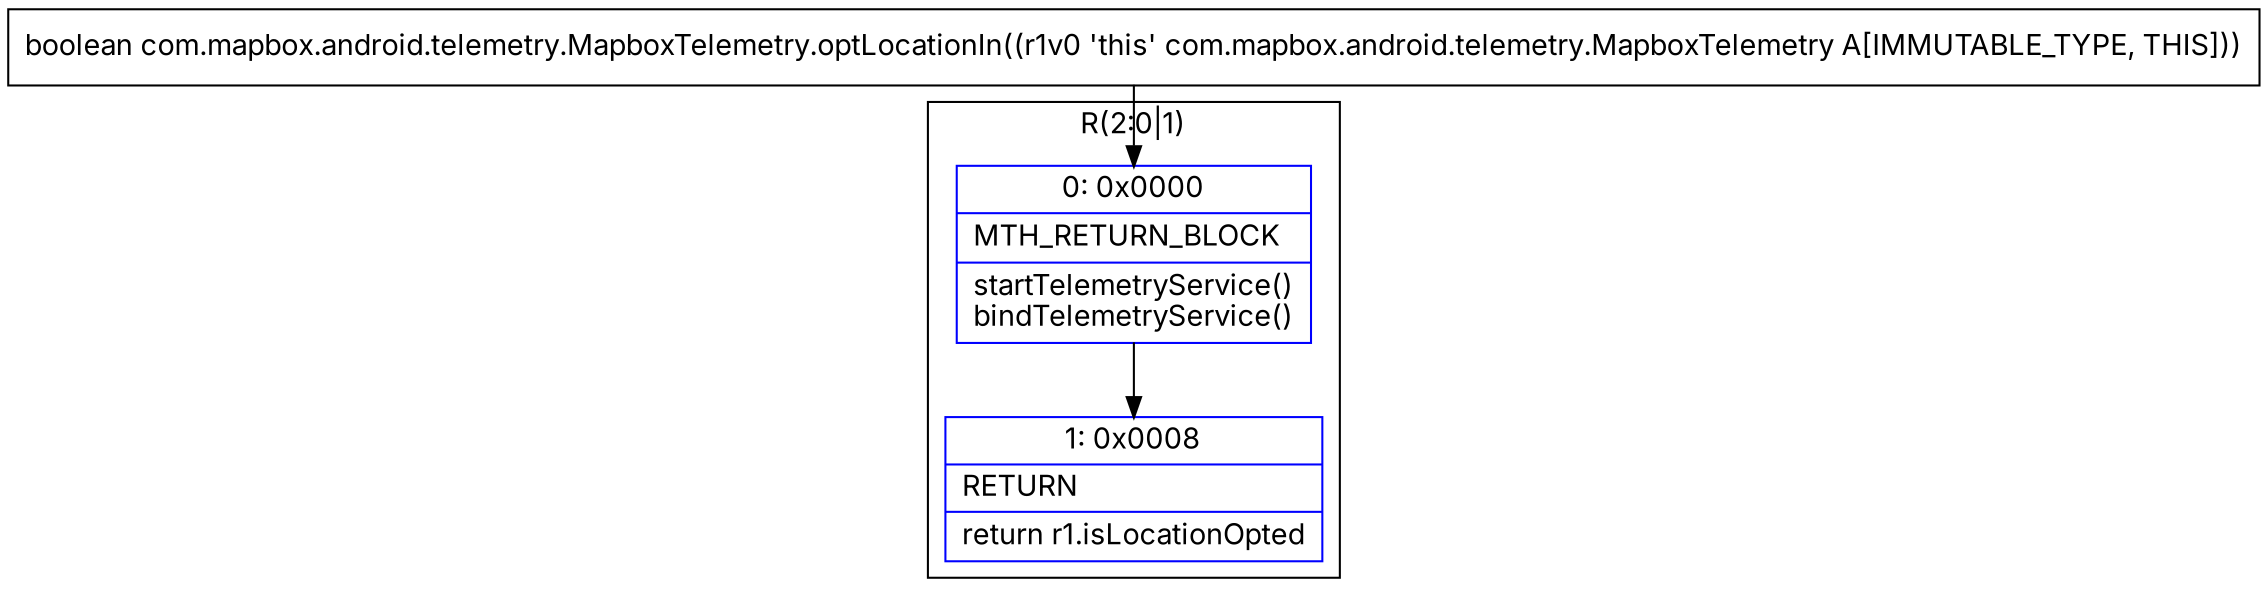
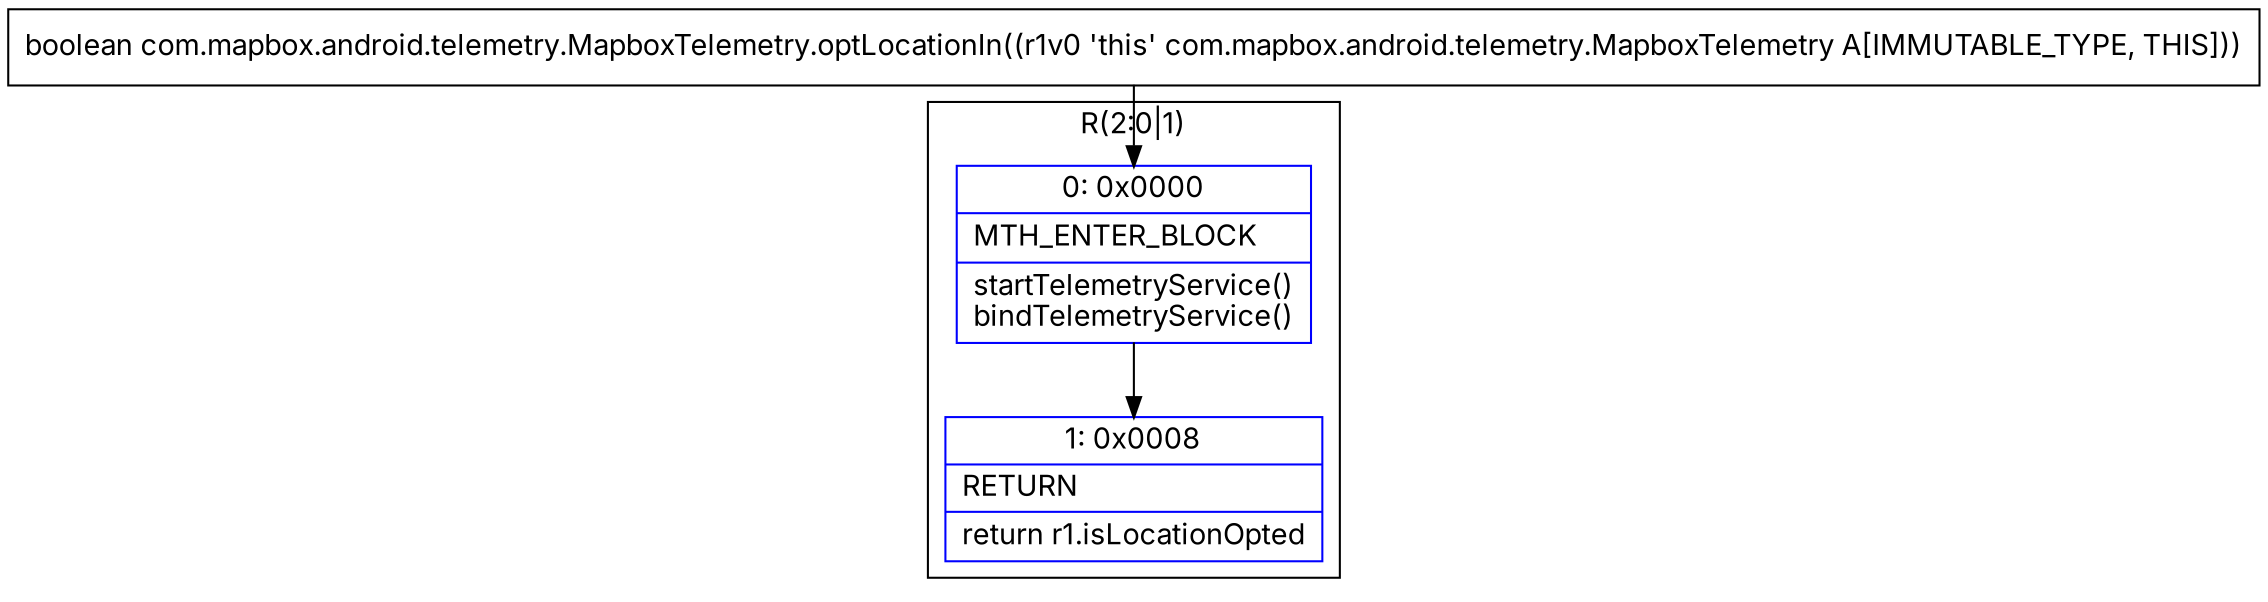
(1128, 237) -> (1116, 237)
